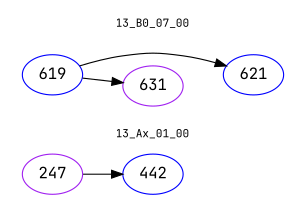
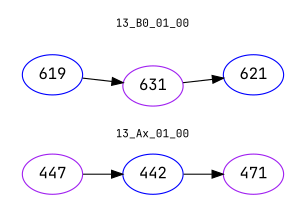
(153, 24) -> (153, 24)
(147, 53) -> (198, 81)
(52, 174) -> (52, 174)
none -> (253, 174)
